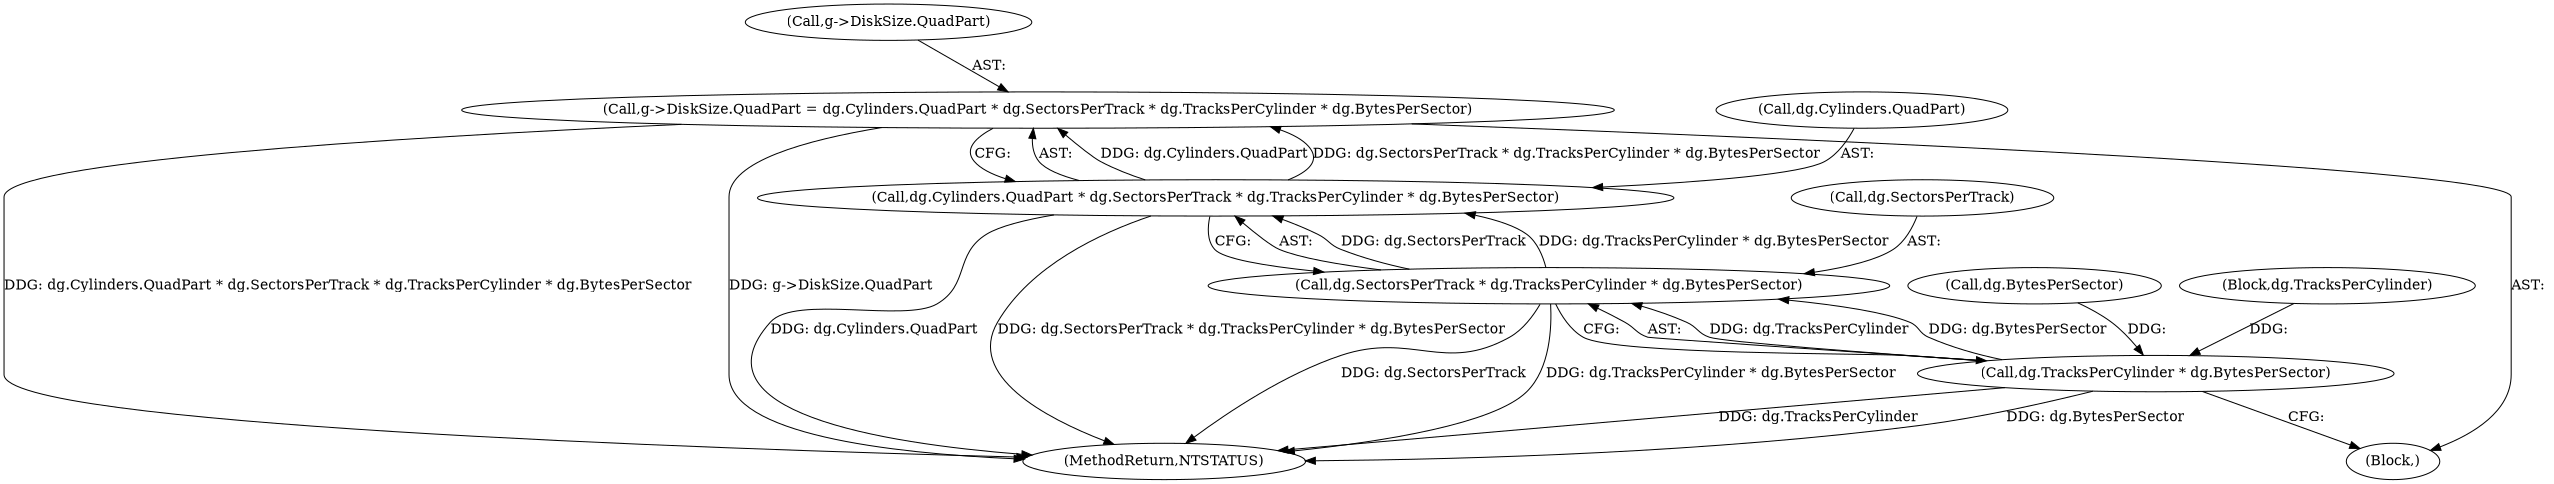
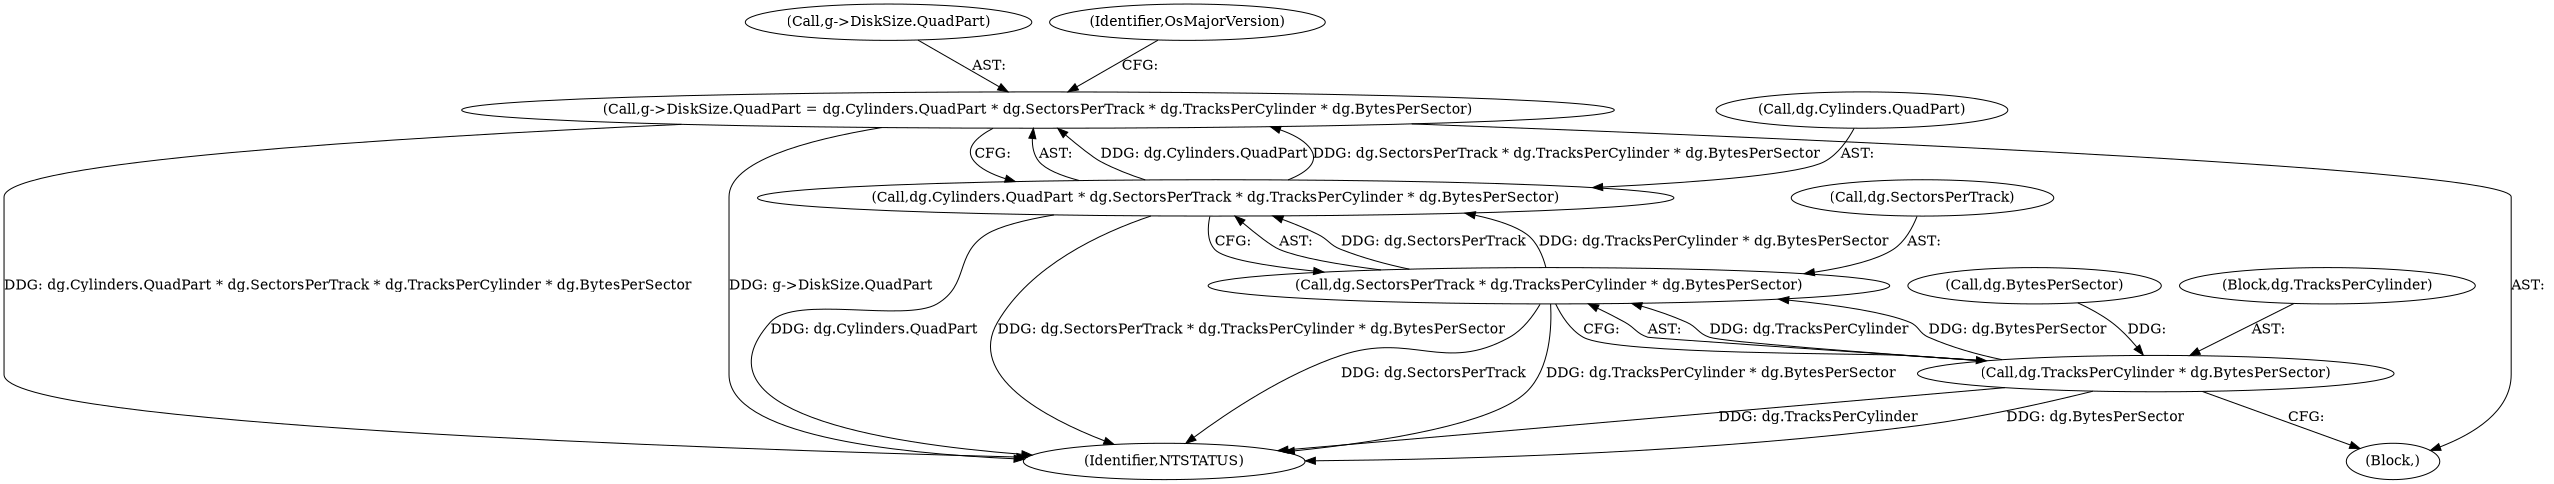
none -> (1187, 22)
(2271, 330) -> (2271, 330)
(1164, 461) -> (1164, 461)
